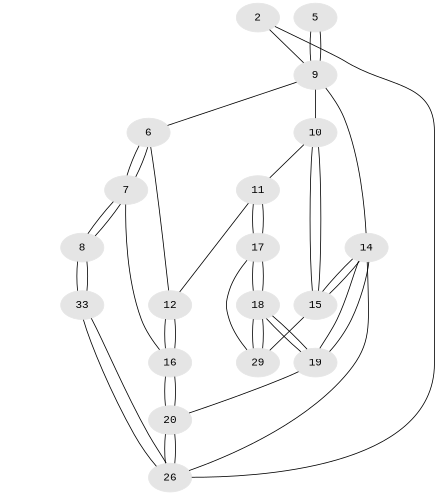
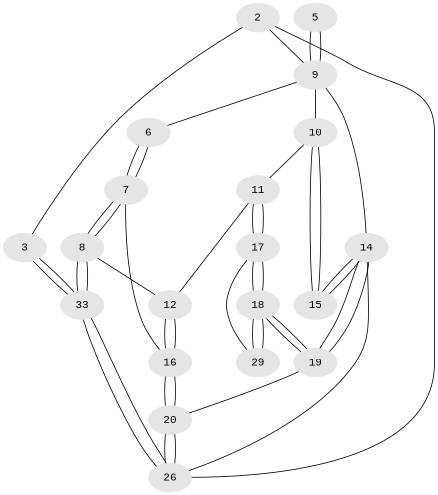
(160, 219) -> (125, 275)
none -> (25, 248)
(294, 327) -> none
